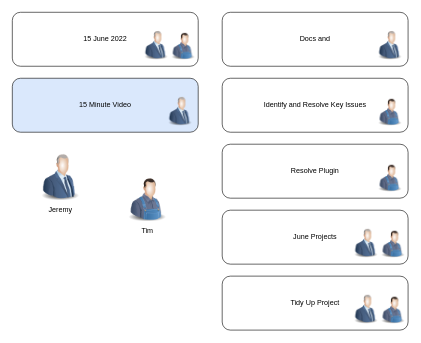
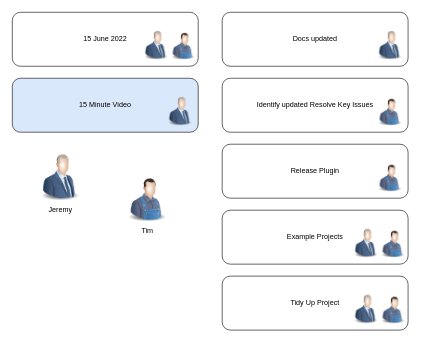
(315, 39) -> (315, 39)
(315, 105) -> (315, 105)
(315, 171) -> (315, 171)
(315, 237) -> (315, 237)
